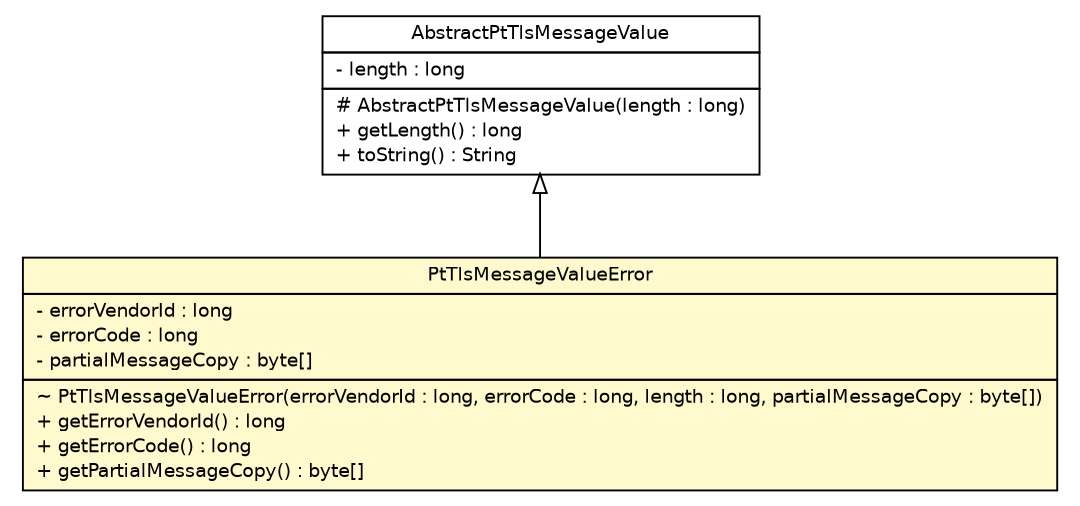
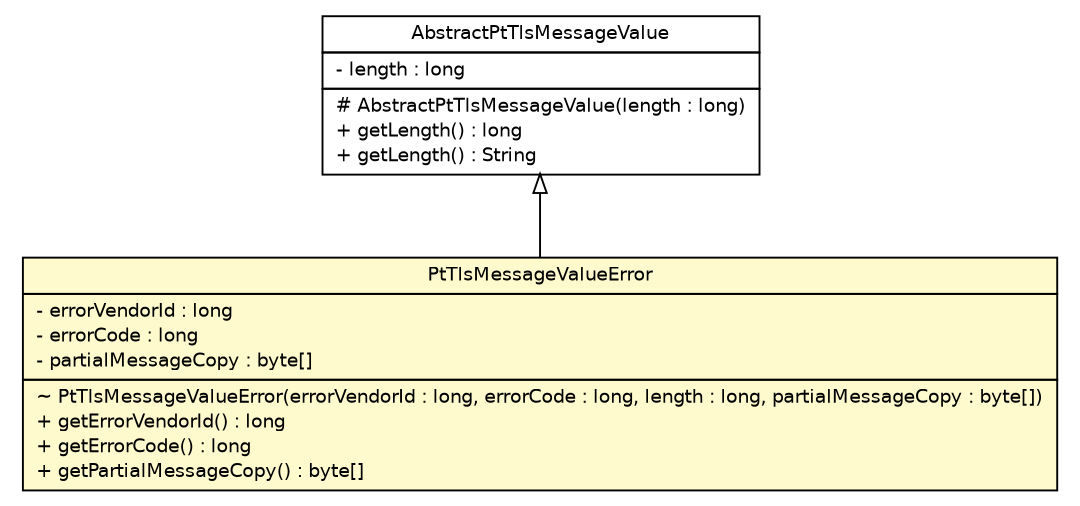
(427, 156) -> (437, 156)
